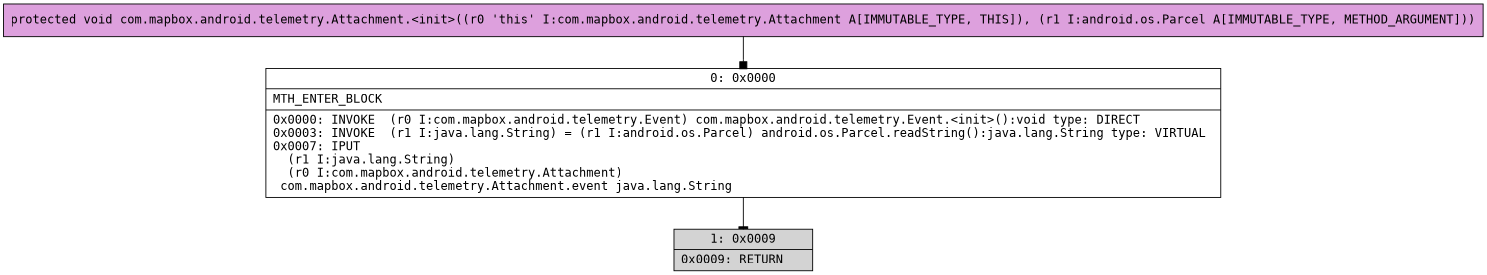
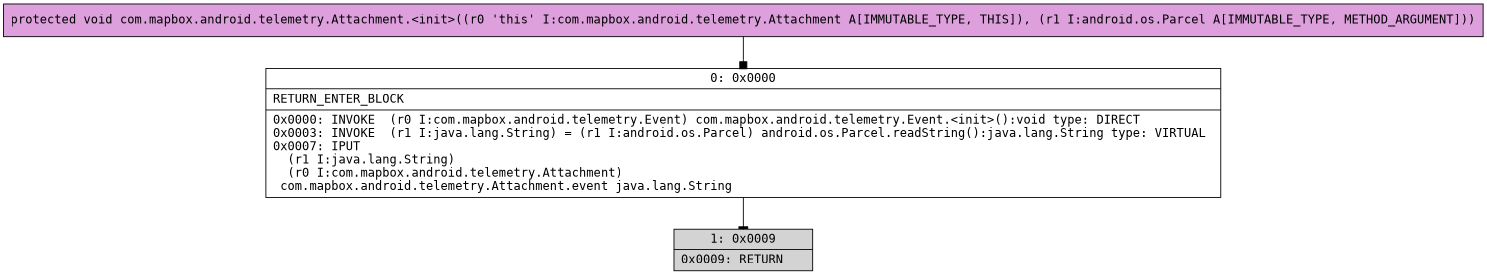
(328, 99) -> (339, 99)
